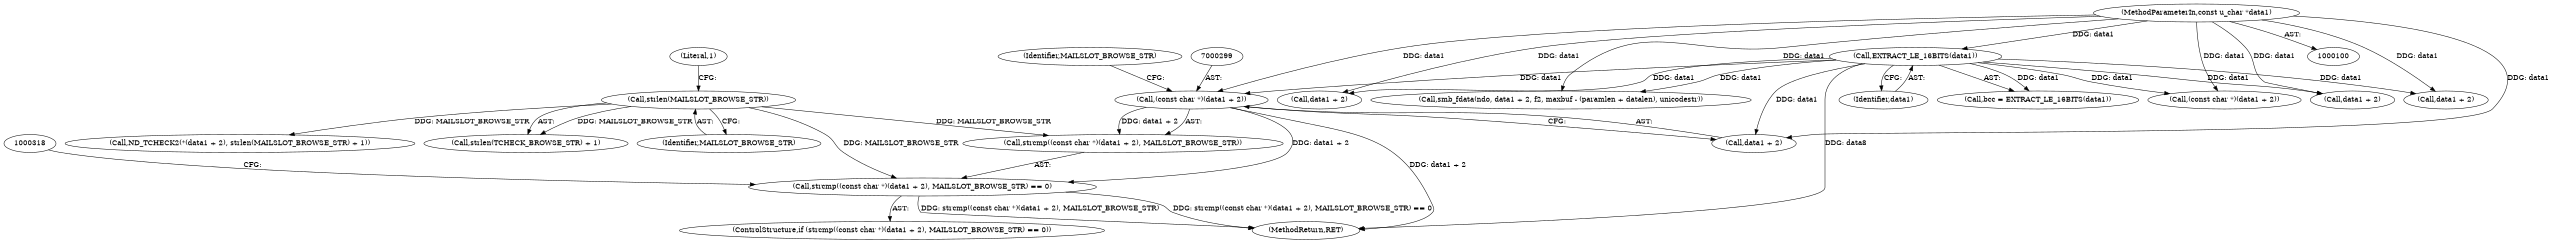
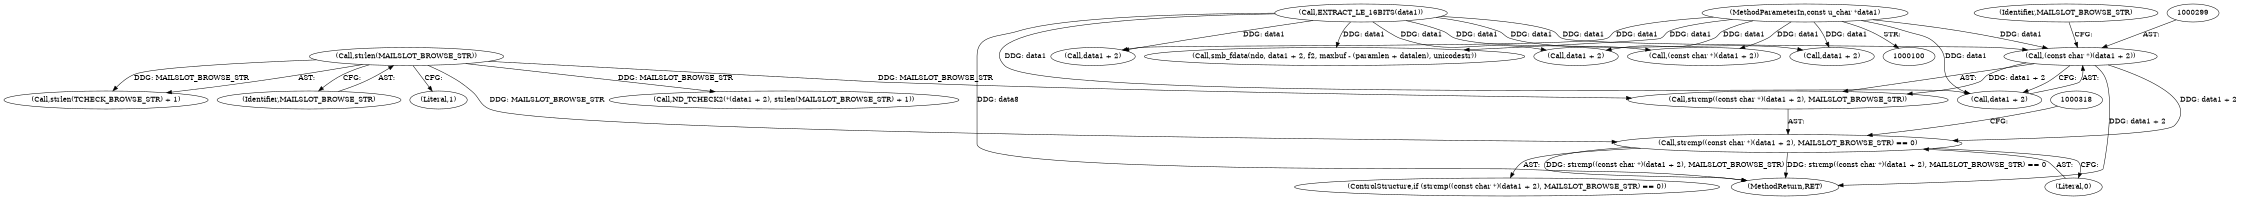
(2057, 35) -> none
(2294, 35) -> (1893, 35)
(1217, 56) -> (2193, 13)
(698, 76) -> (421, 76)
(1884, 100) -> none
(2038, 100) -> none
none -> (2074, 187)
